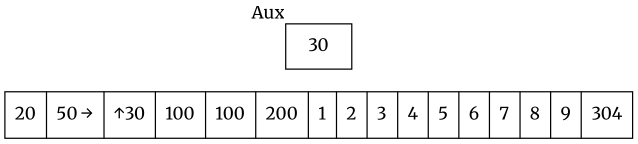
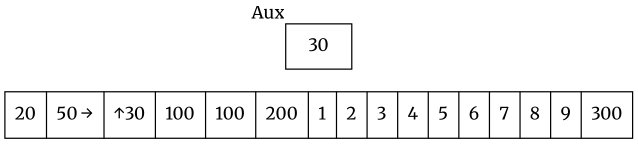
(607, 114) -> (607, 114)
